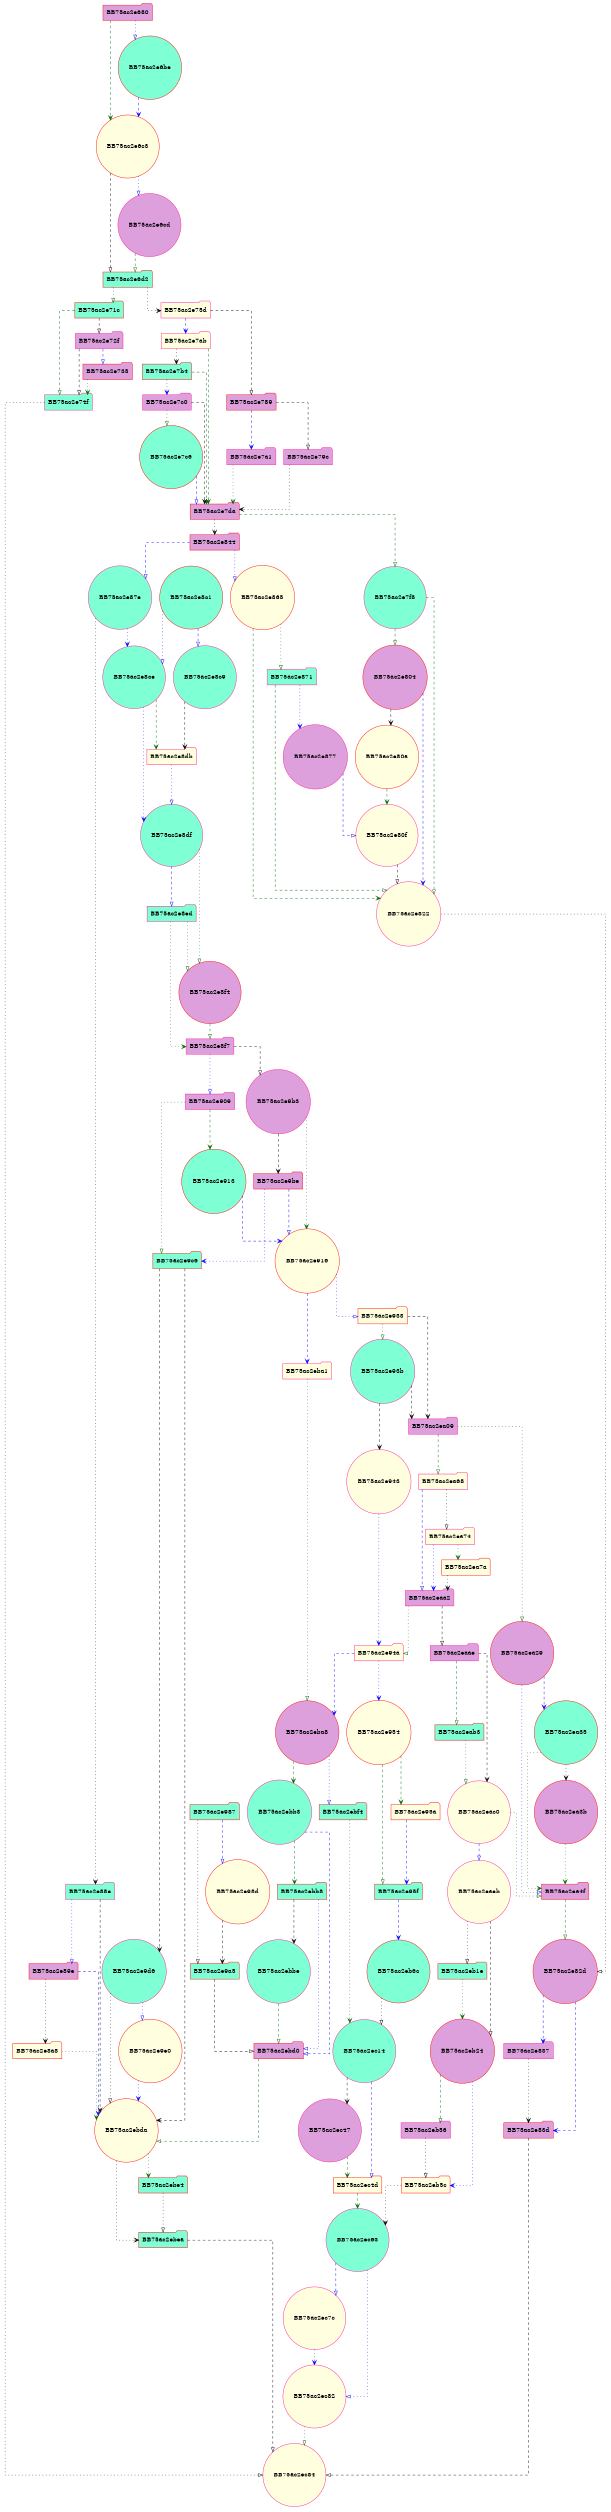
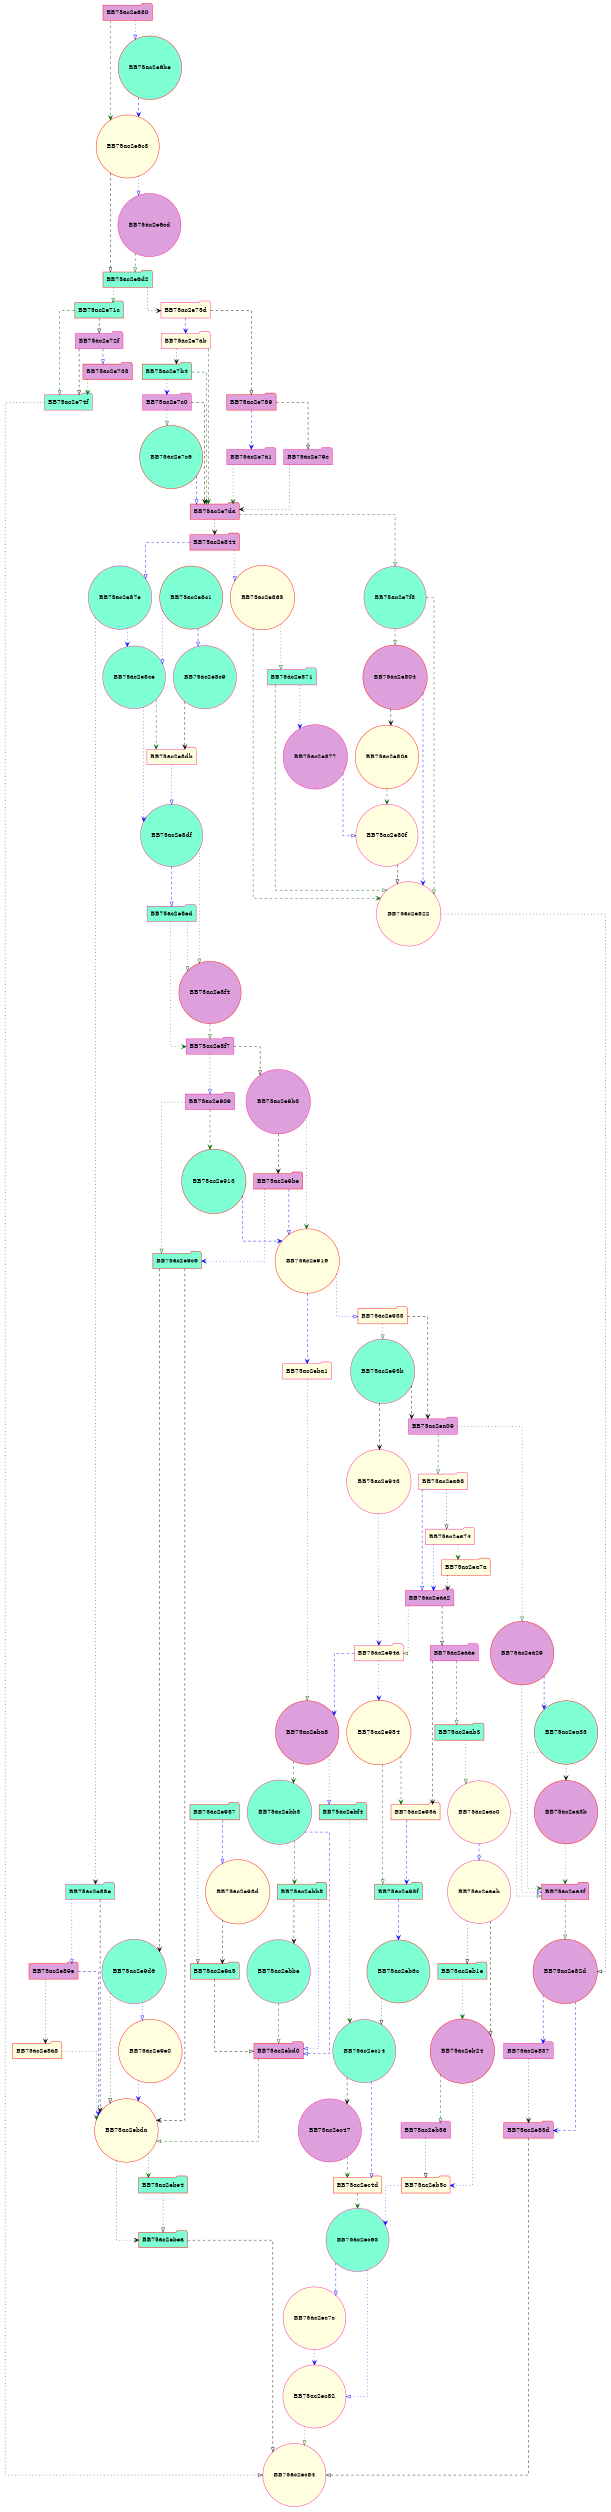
(487, 1711) -> (433, 1731)
(385, 2195) -> (385, 2195)
